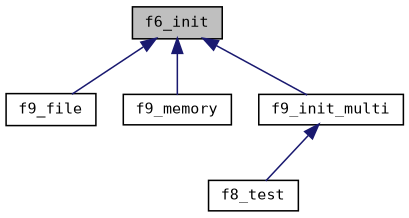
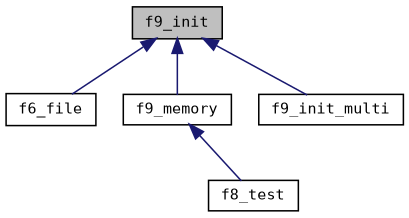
(177, 23) -> (177, 23)
(51, 110) -> (51, 110)
(287, 158) -> (221, 158)
